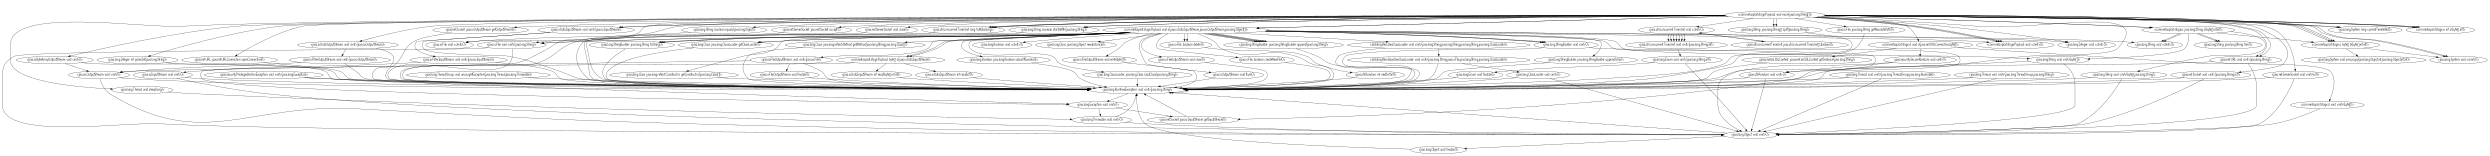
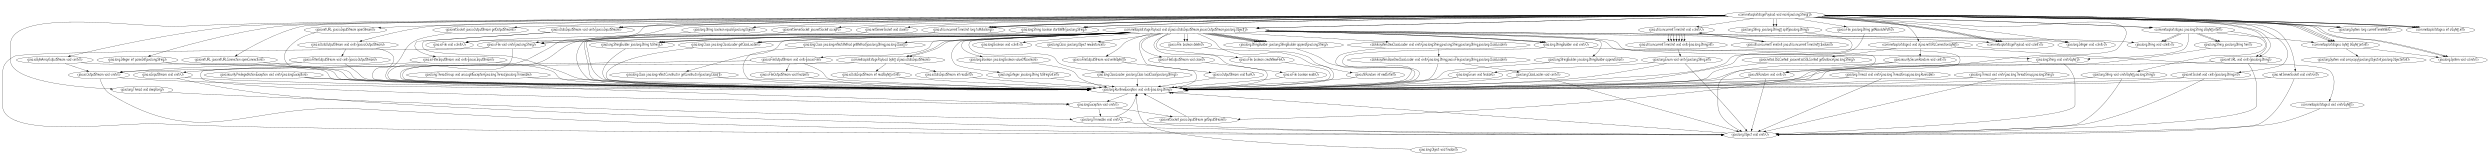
none -> (345, 30)
none -> (1029, 75)
none -> (1301, 75)
none -> (1427, 85)
none -> (1701, 85)
(1596, 142) -> none
